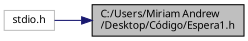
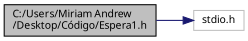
(68, 20) -> (170, 20)
